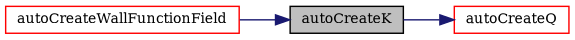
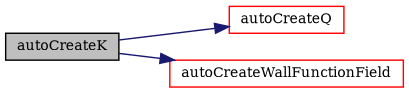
(257, 20) -> (140, 56)
